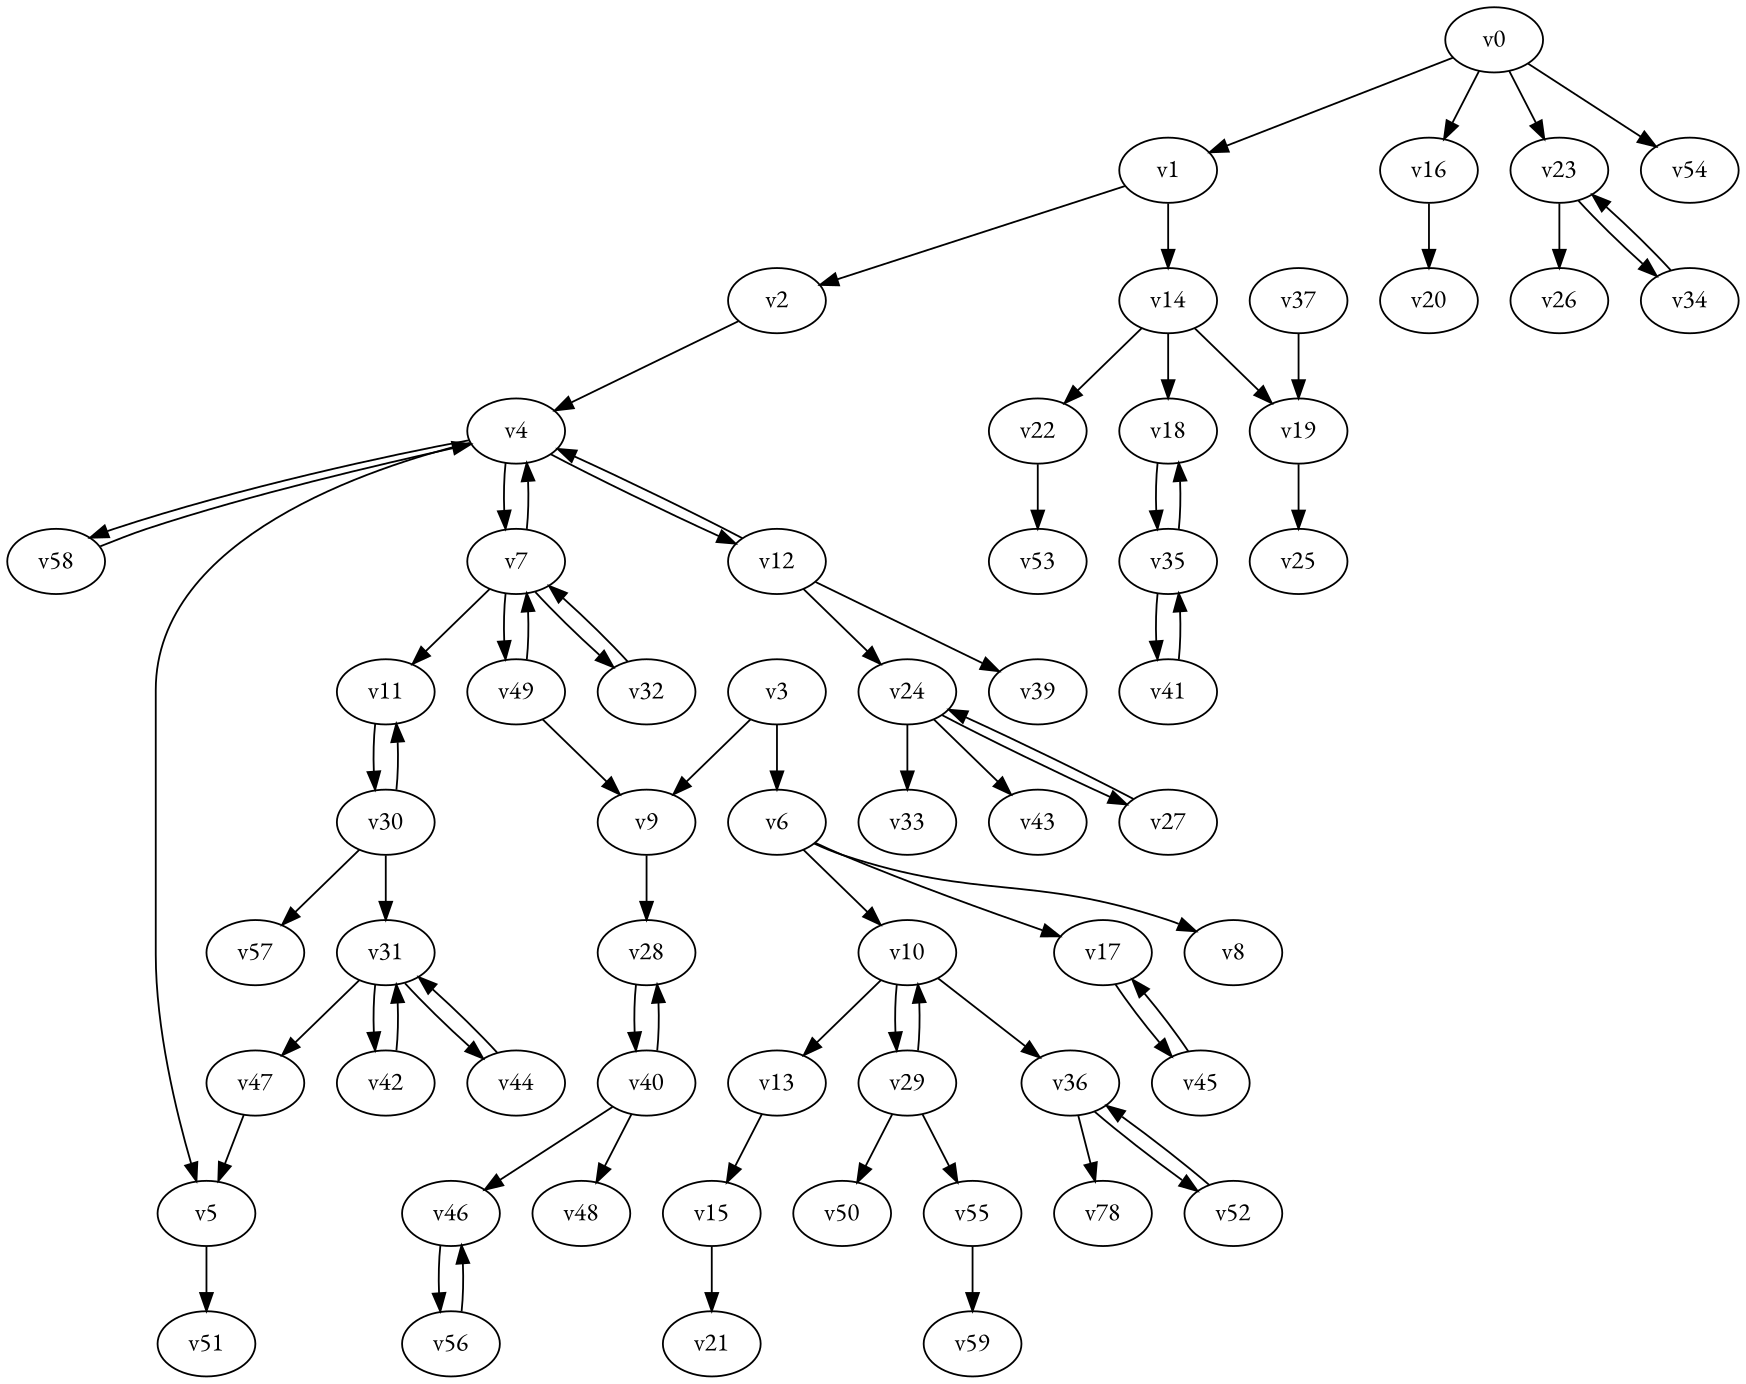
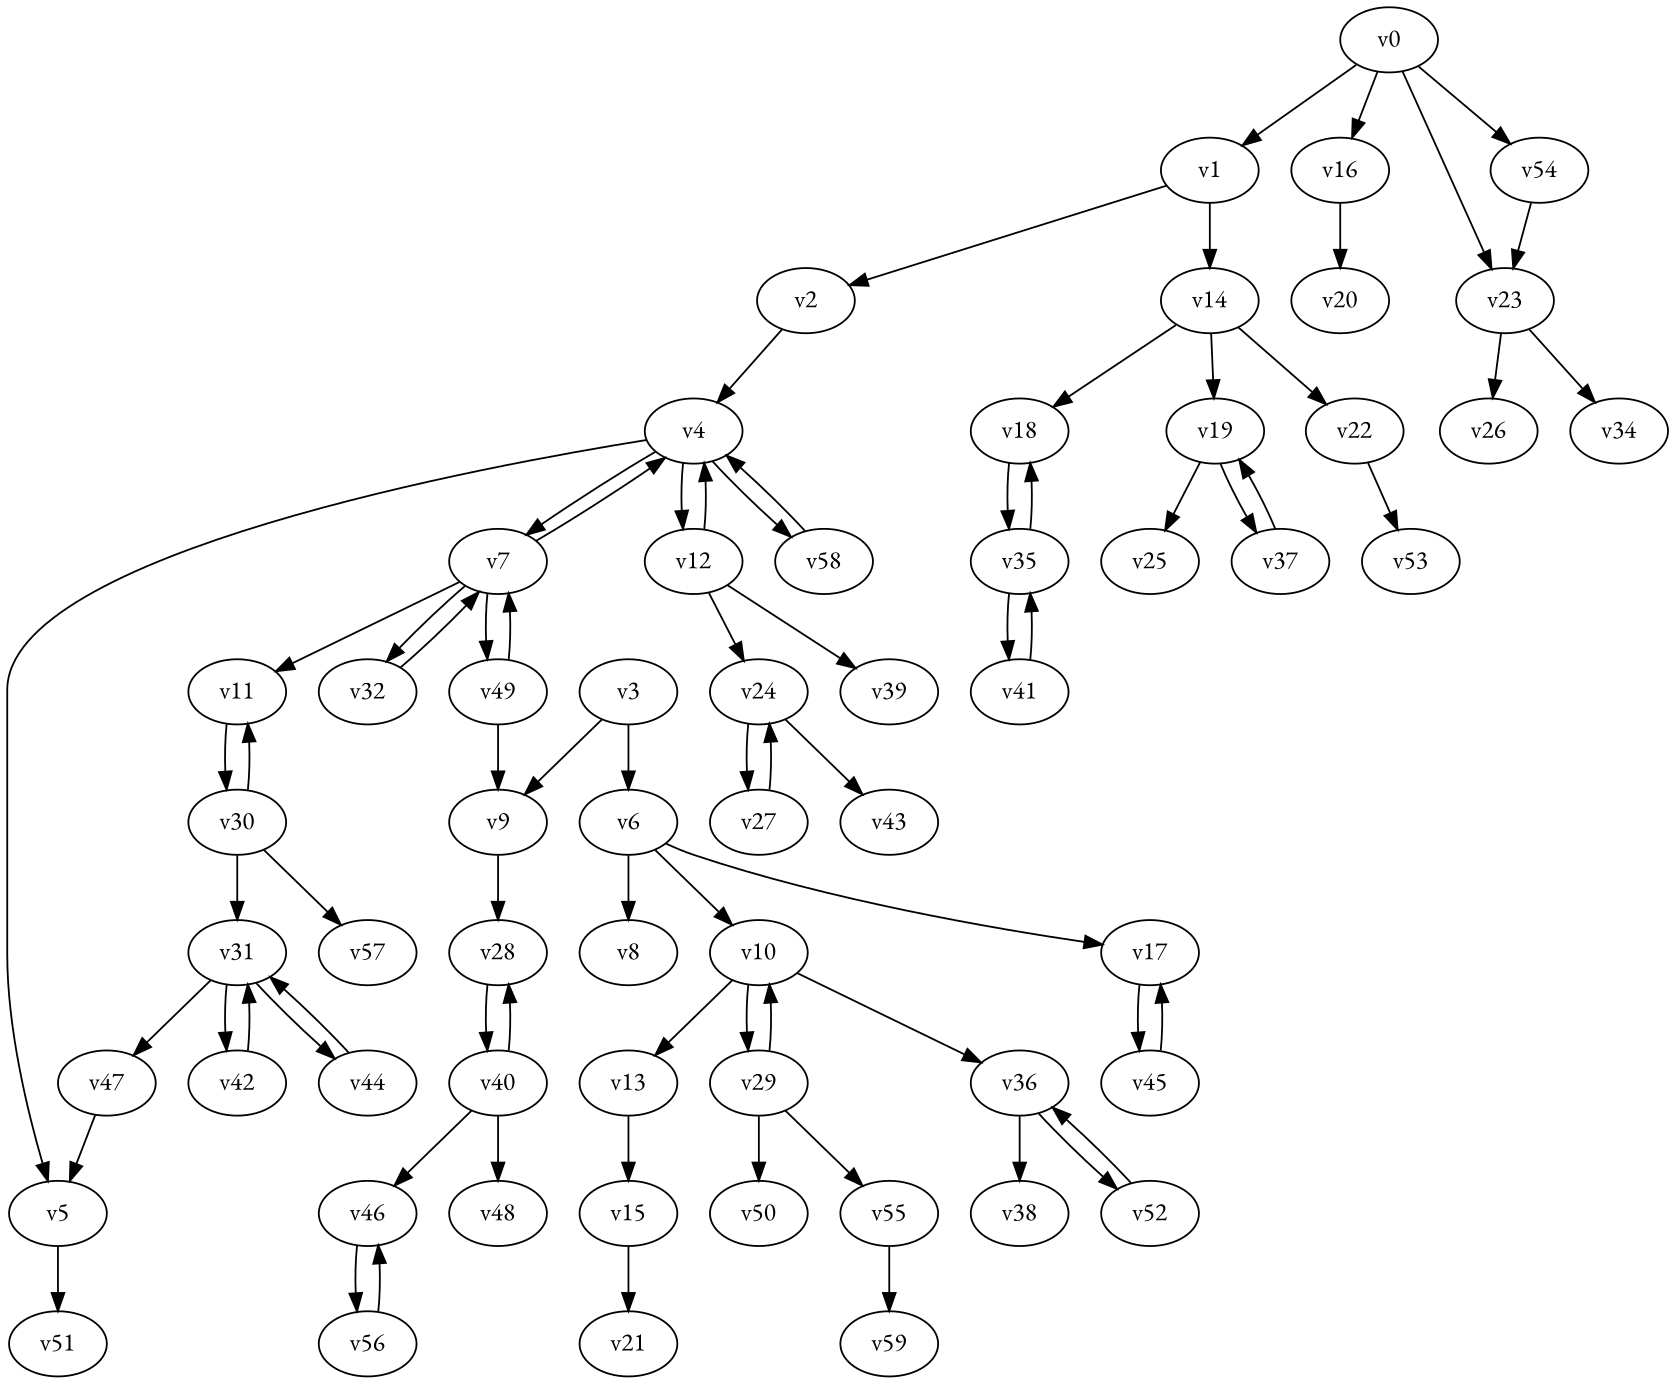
(1639, 238) -> (1525, 227)
none -> (1233, 491)
(907, 822) -> none
(1103, 1213) -> (1020, 1213)
